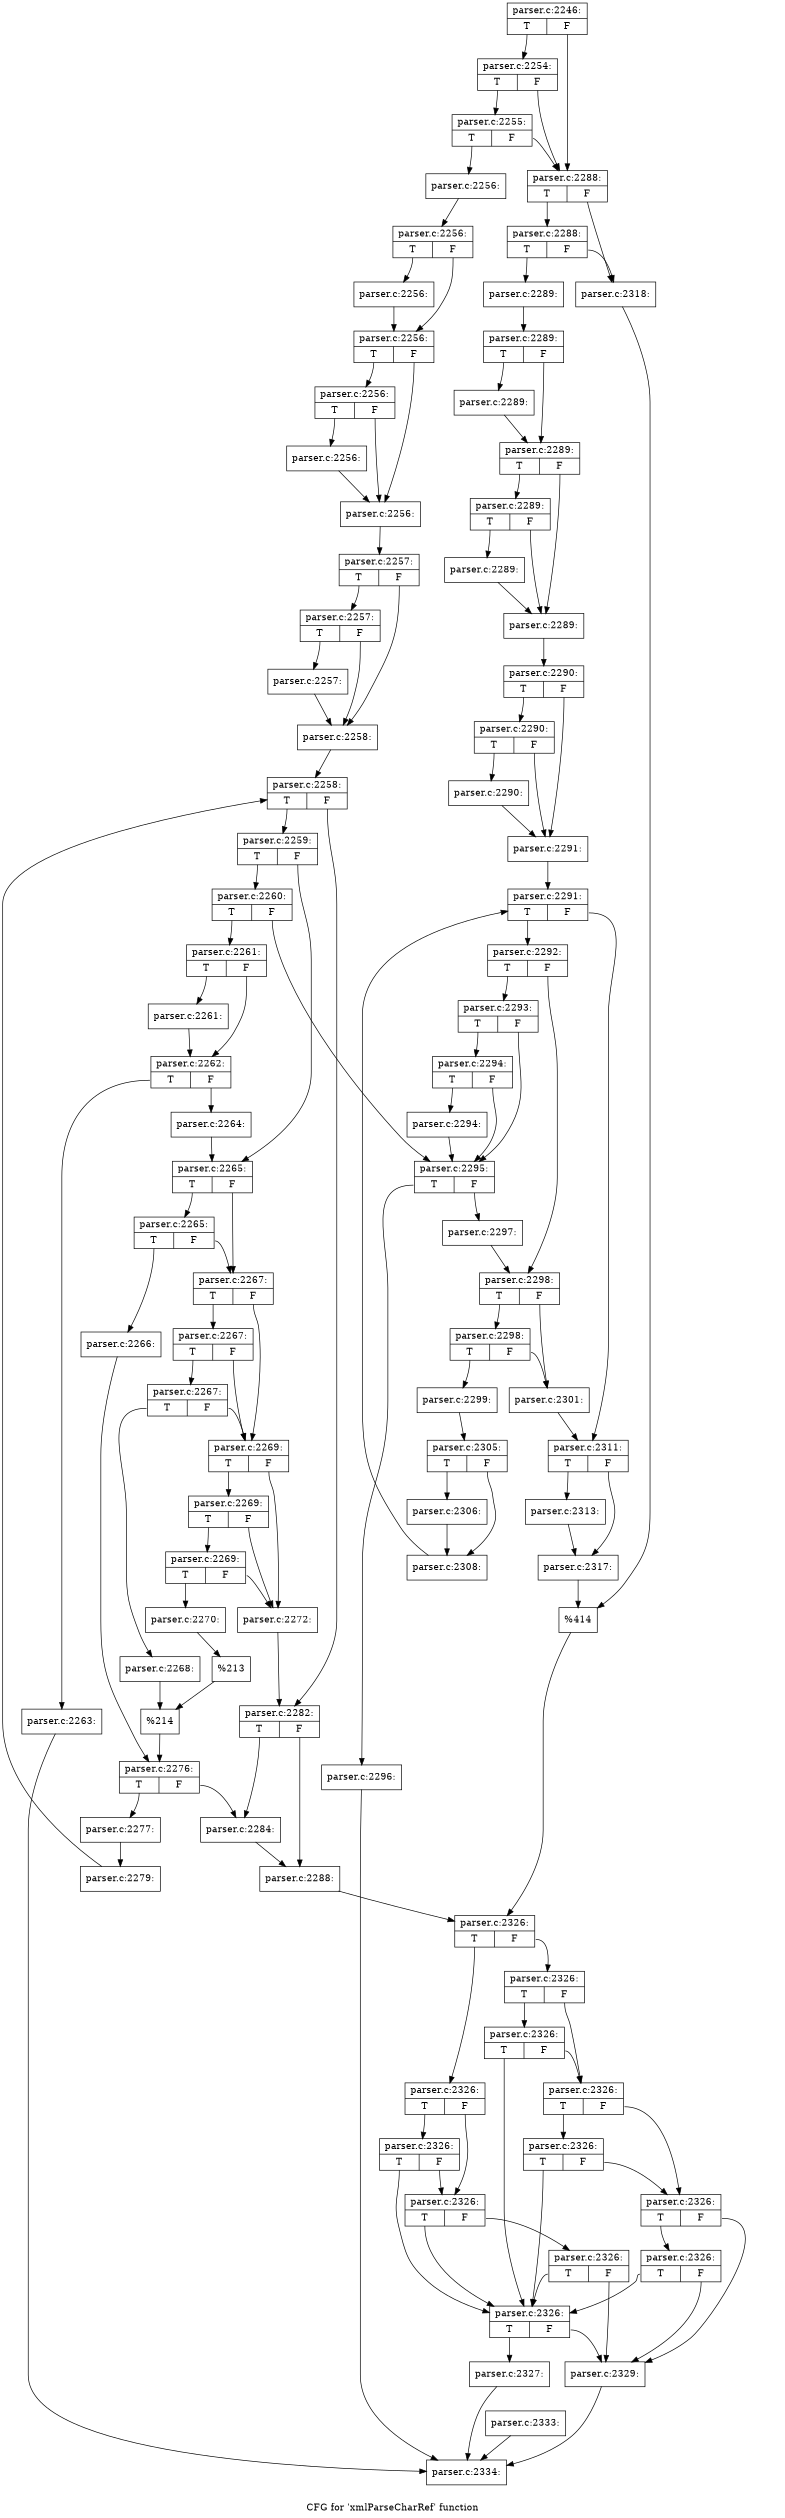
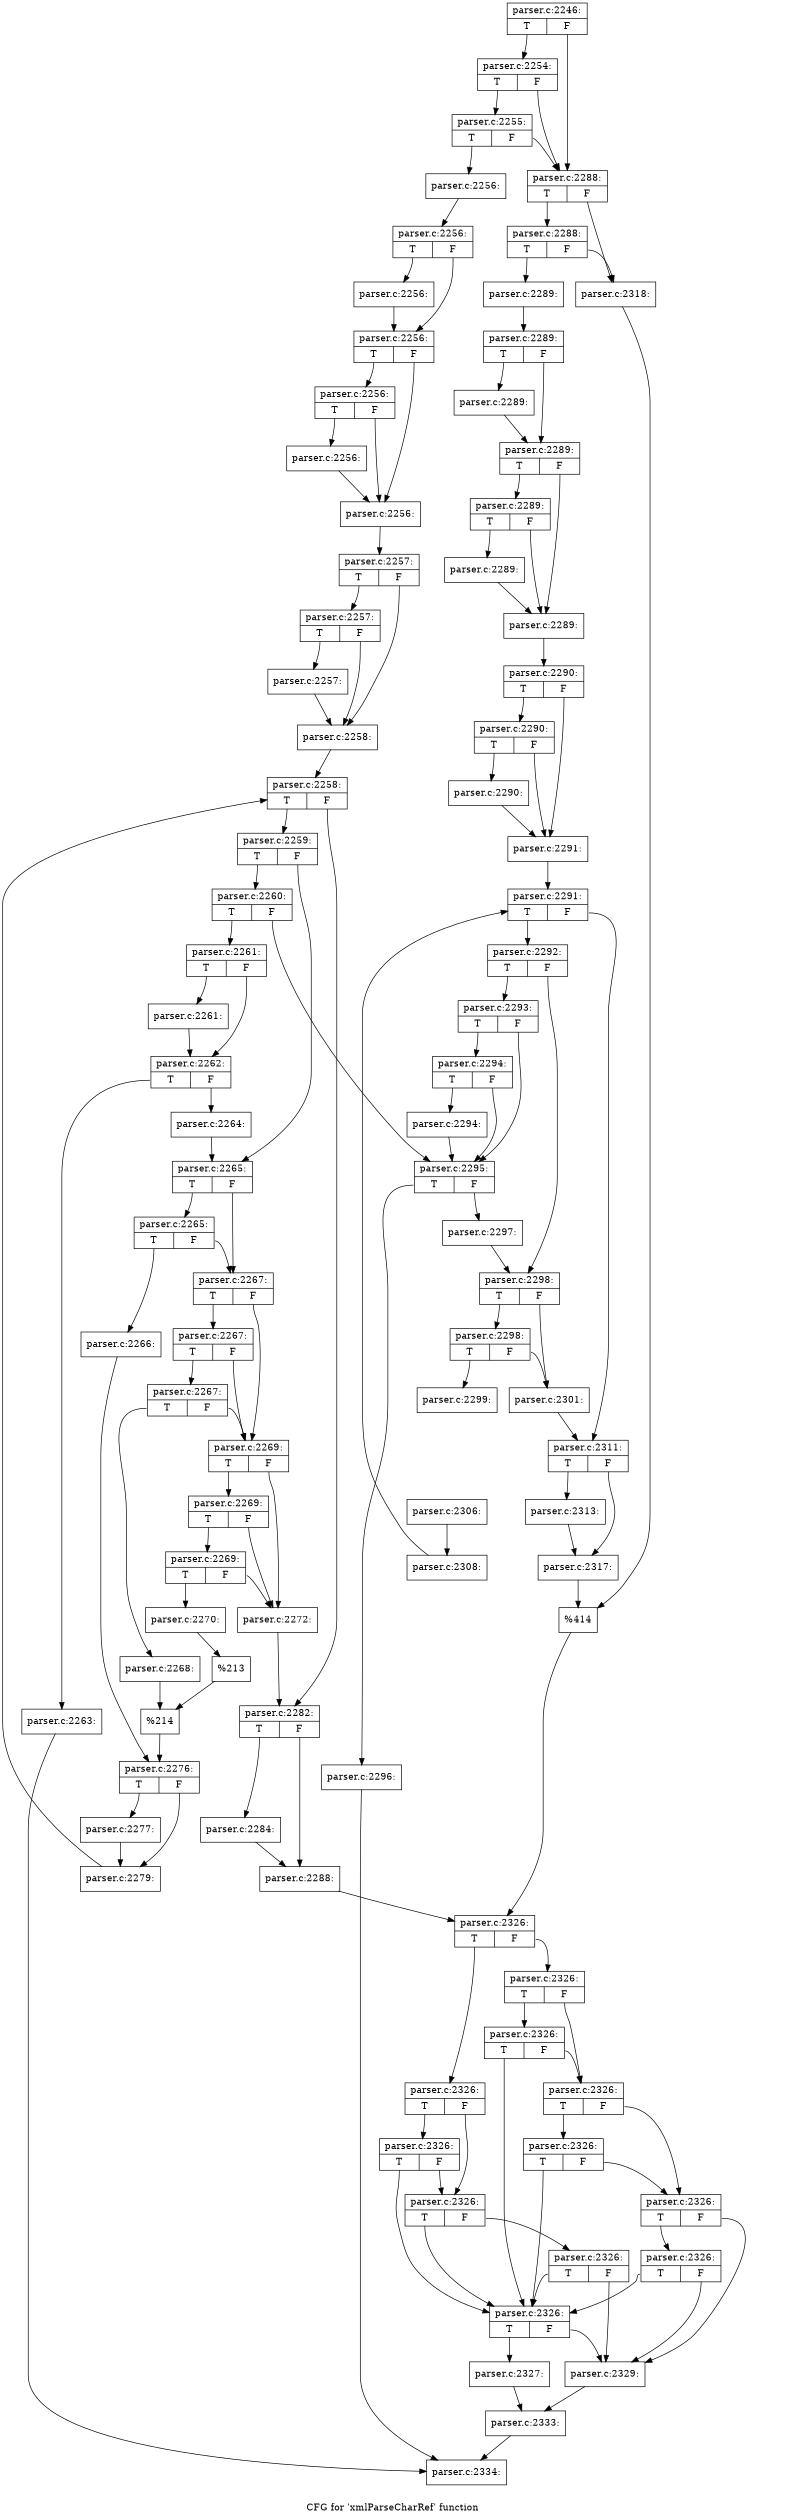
(467, 1456) -> none
(220, 1794) -> (172, 1832)
(477, 2417) -> (517, 2396)
(569, 2438) -> (568, 2397)
